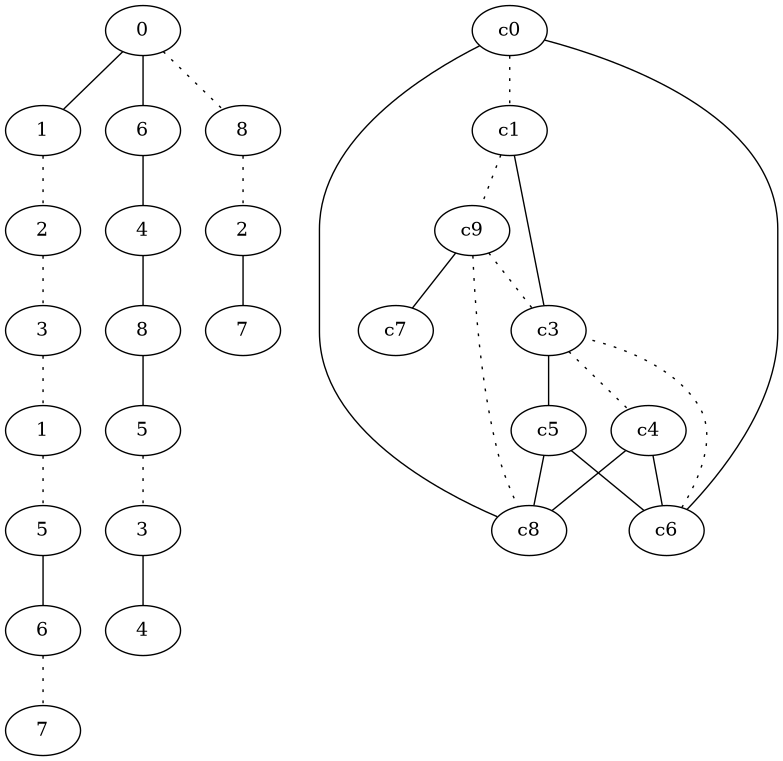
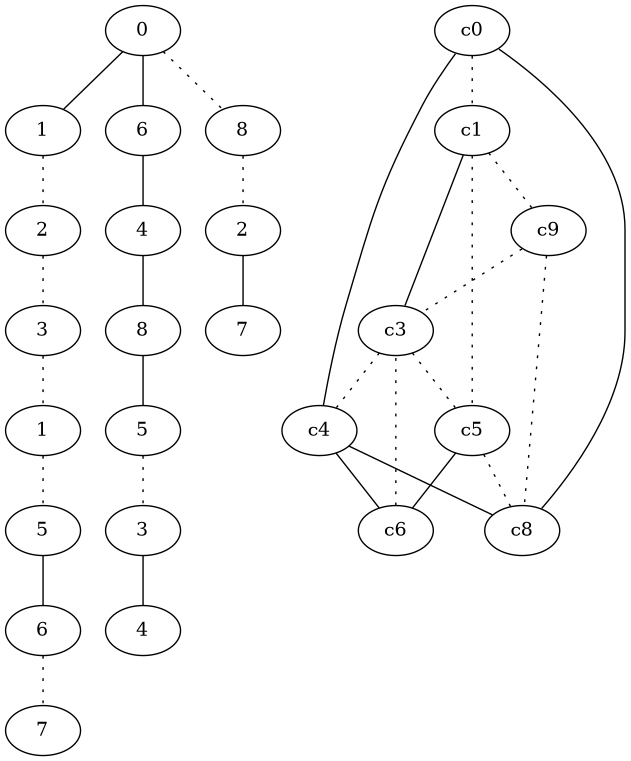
(777, 222) -> (371, 222)
none -> (472, 268)
(396, 331) -> none
(549, 381) -> (434, 381)
(539, 480) -> (497, 481)
